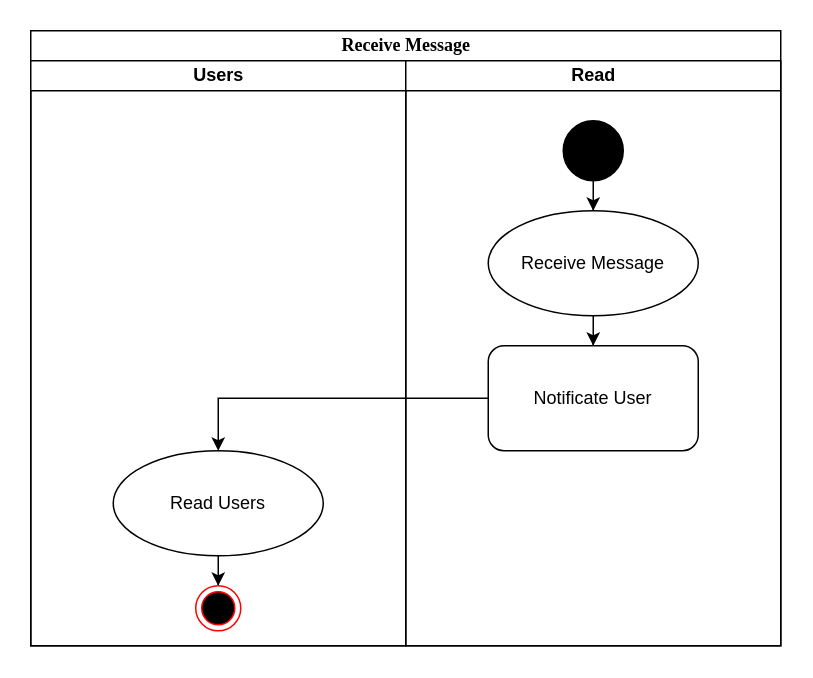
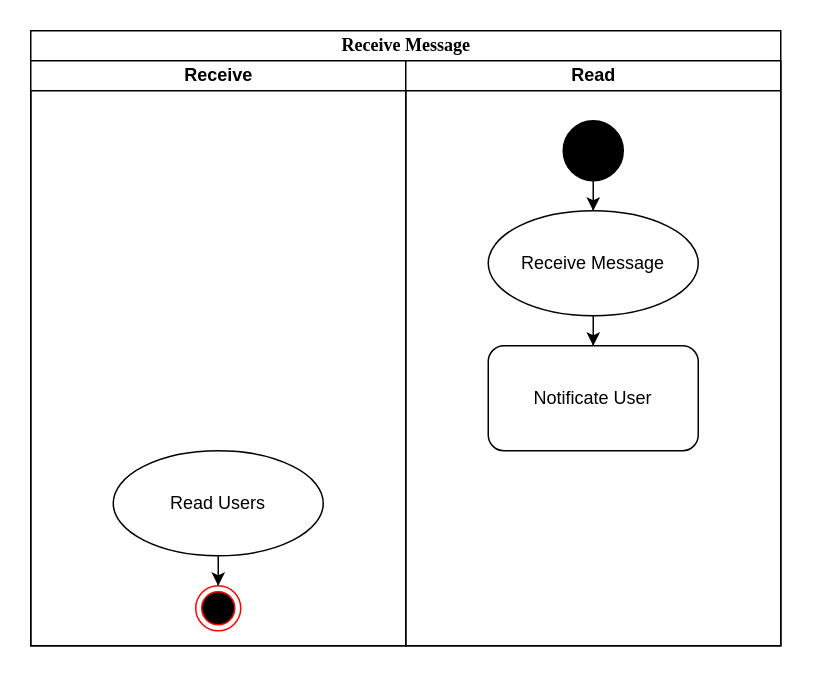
(219, 76) -> (219, 76)
(332, 398) -> none
